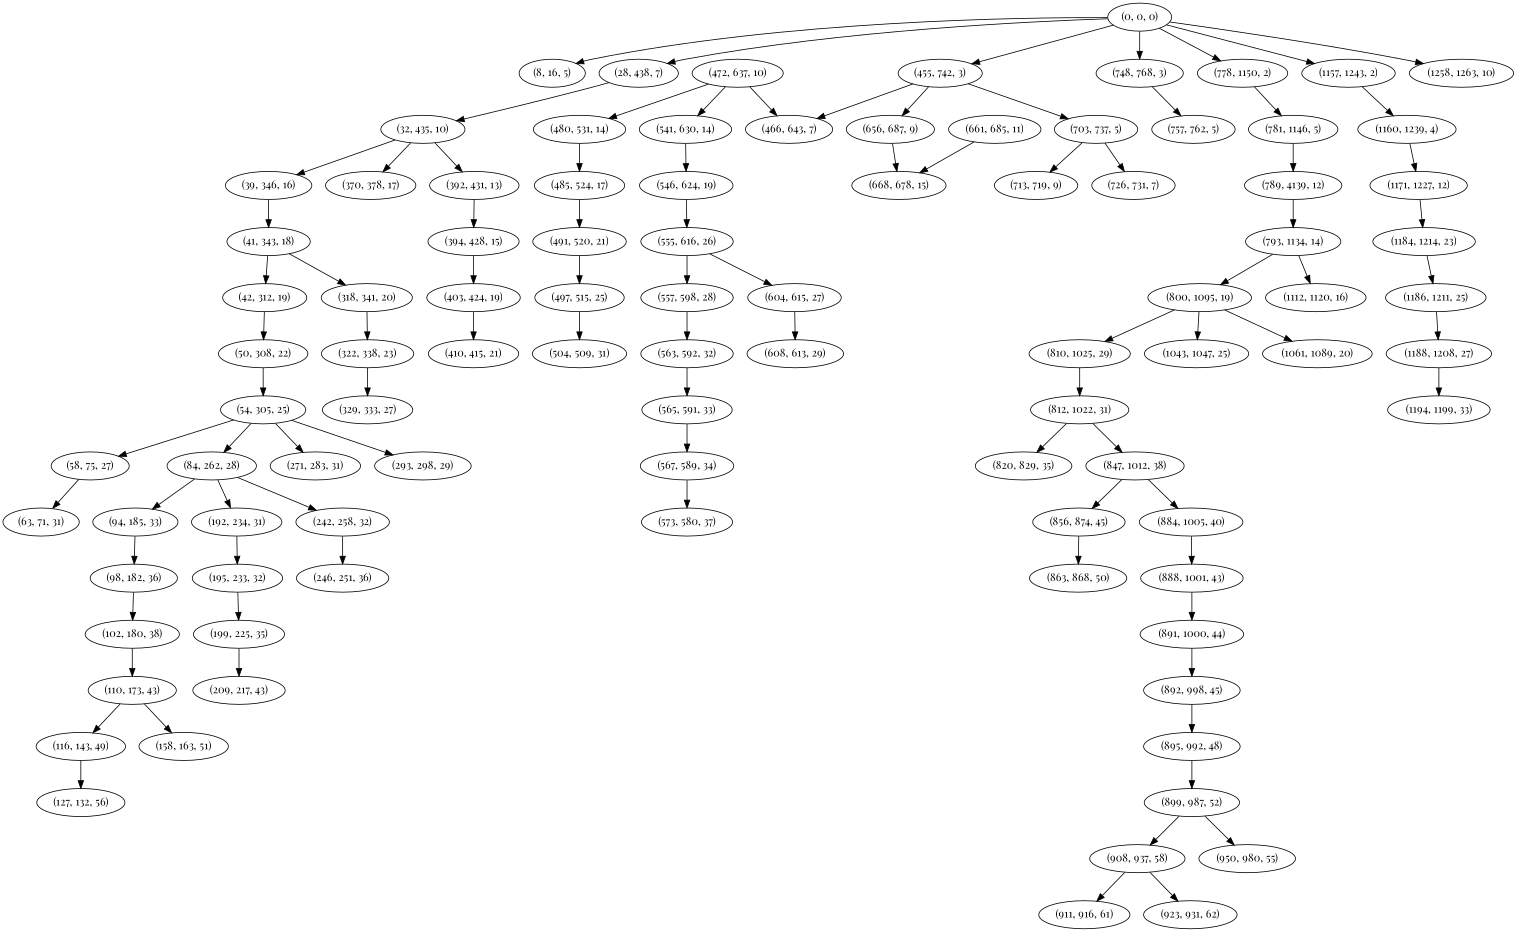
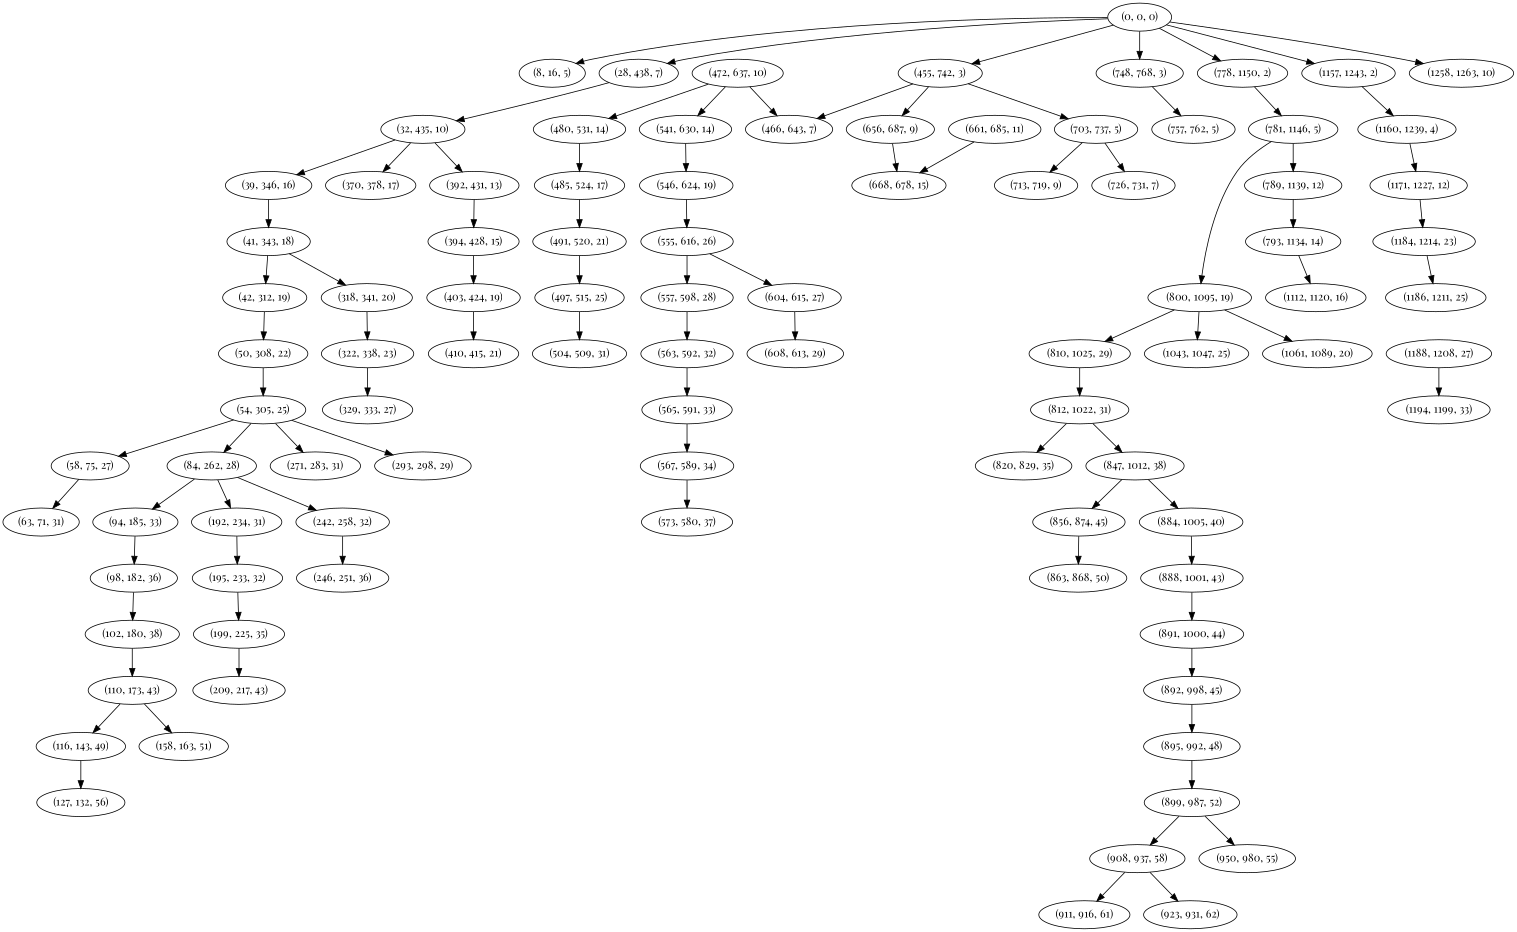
(1293, 185) -> (1293, 185)
(1250, 268) -> (1222, 200)
(1437, 322) -> none
